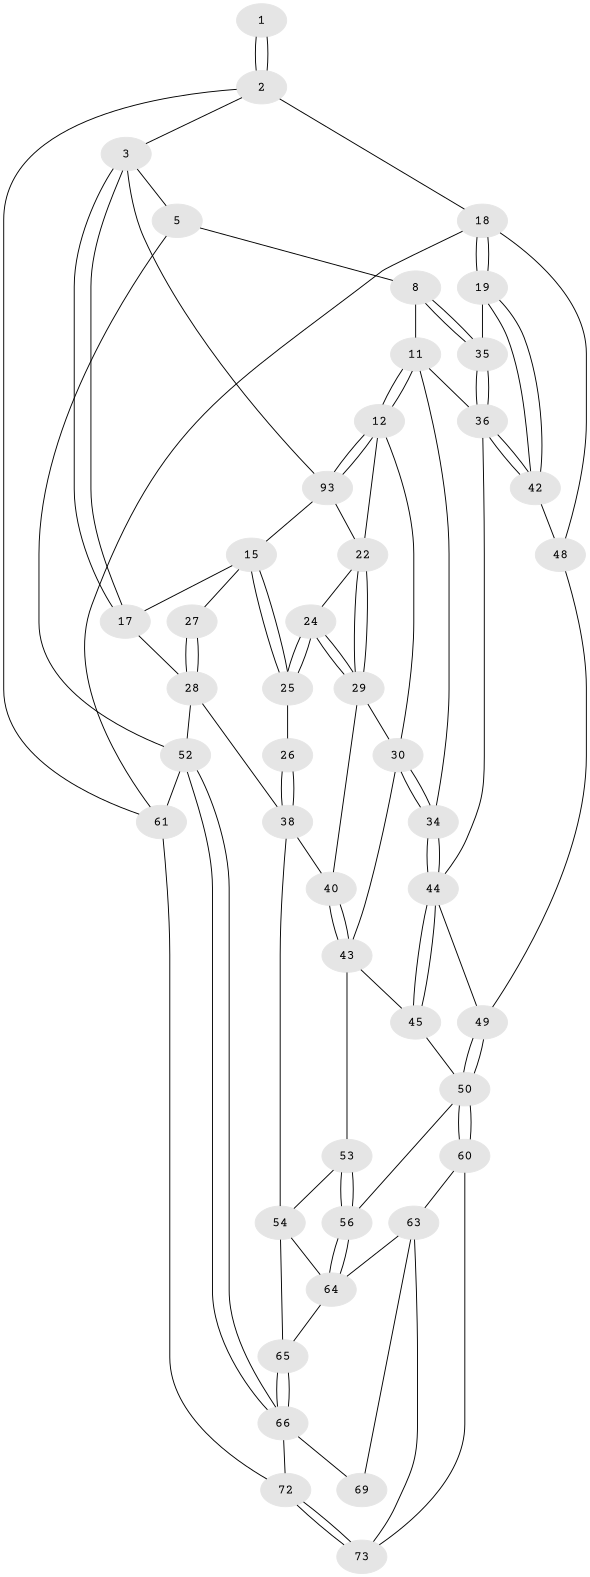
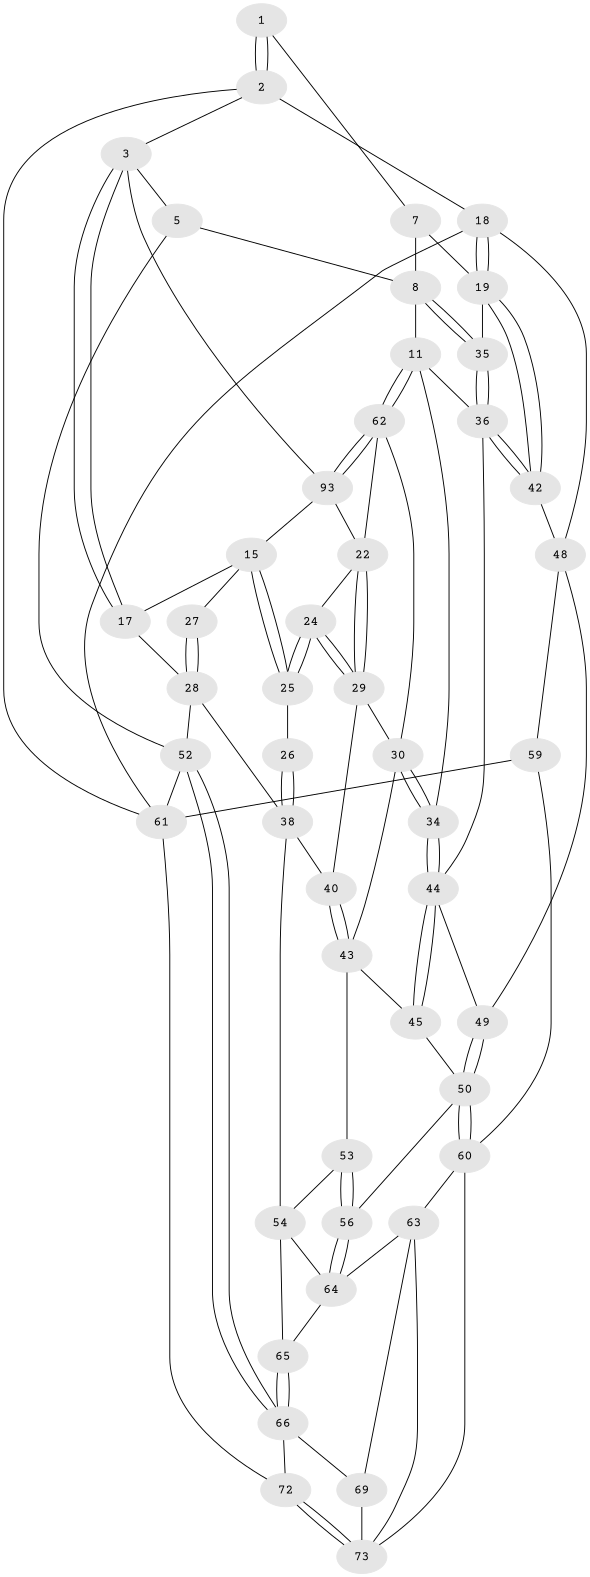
none -> (416, 221)
(379, 421) -> (379, 421)
none -> (535, 755)
none -> (362, 1524)
